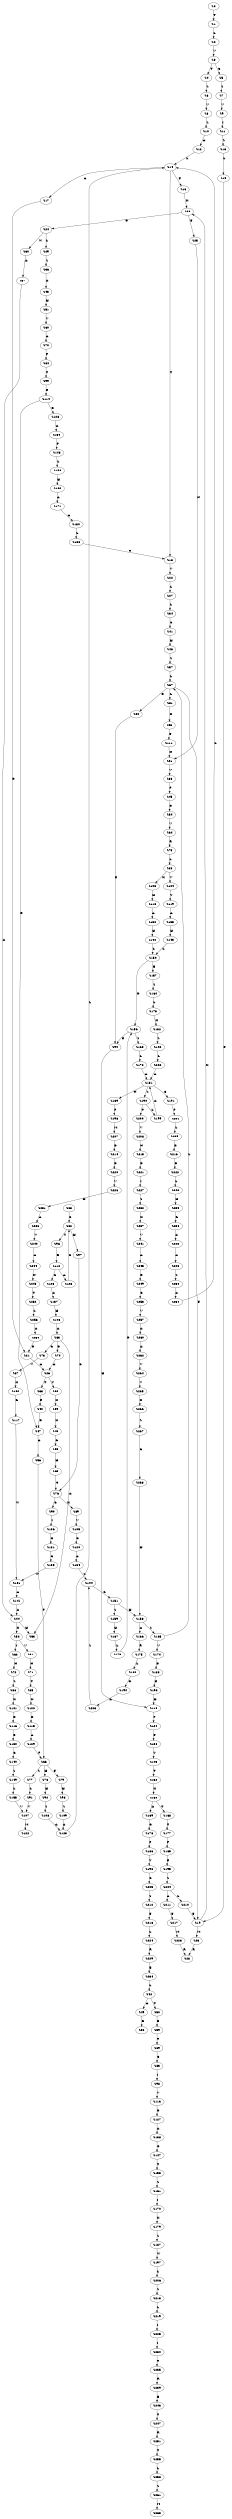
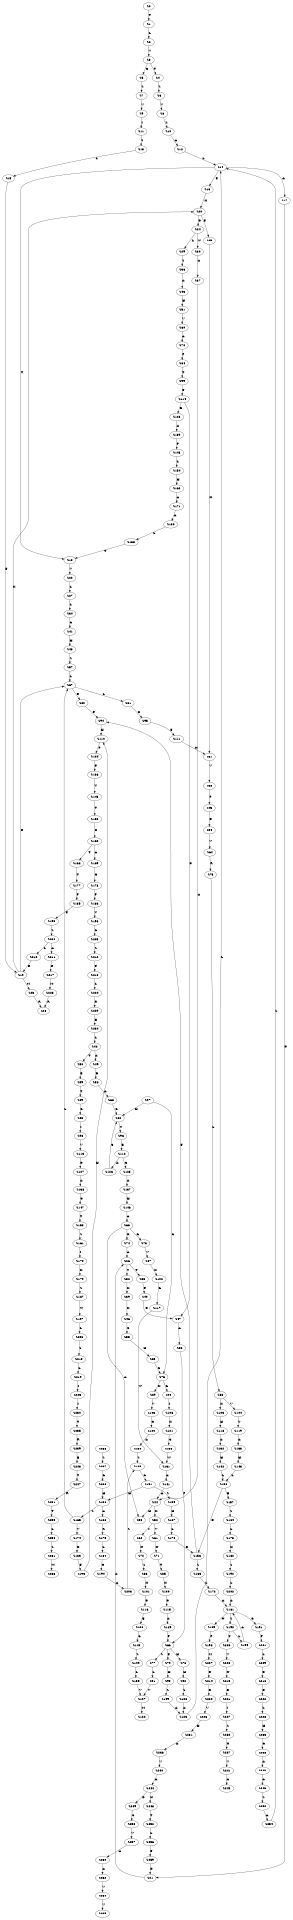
none -> (103, 1091)
(74, 1240) -> (134, 1109)
(140, 1274) -> (142, 1797)
(197, 1298) -> (21, 814)
(36, 1329) -> (151, 1851)
(140, 1399) -> none
